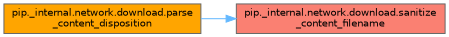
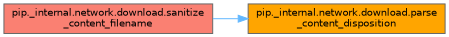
(213, 19) -> (225, 19)
